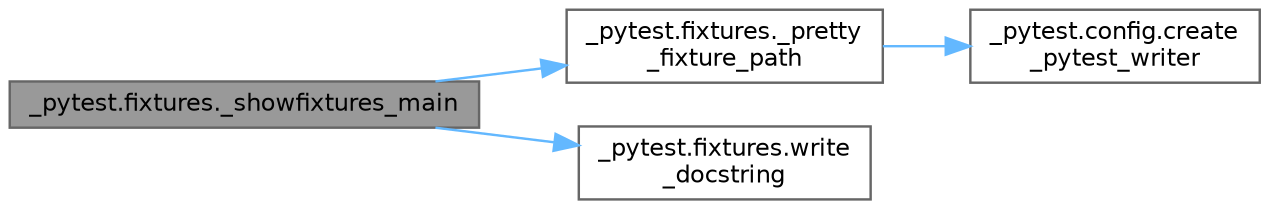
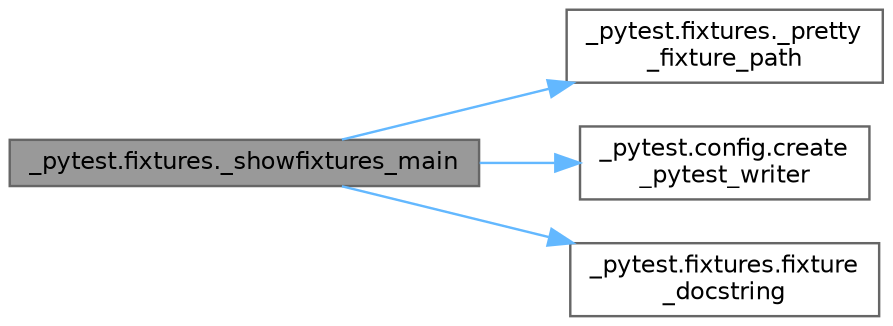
(914, 46) -> (517, 163)
(725, 163) -> (725, 280)
